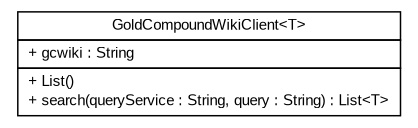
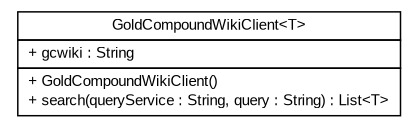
(51, 82) -> (123, 82)
